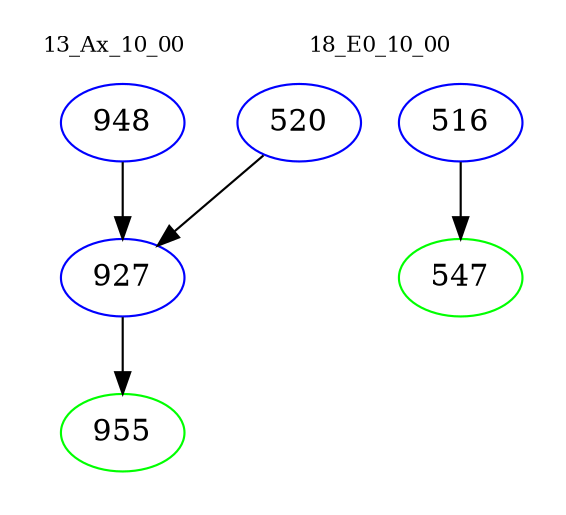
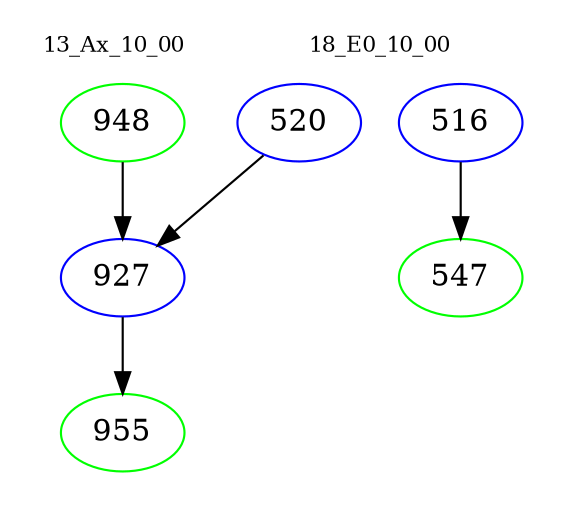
(123, 123) -> (123, 123)
